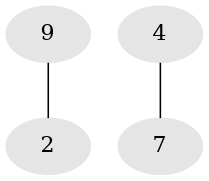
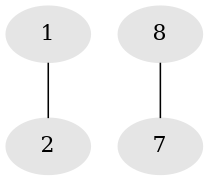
(48, 34) -> (48, 34)
(160, 34) -> (160, 34)
